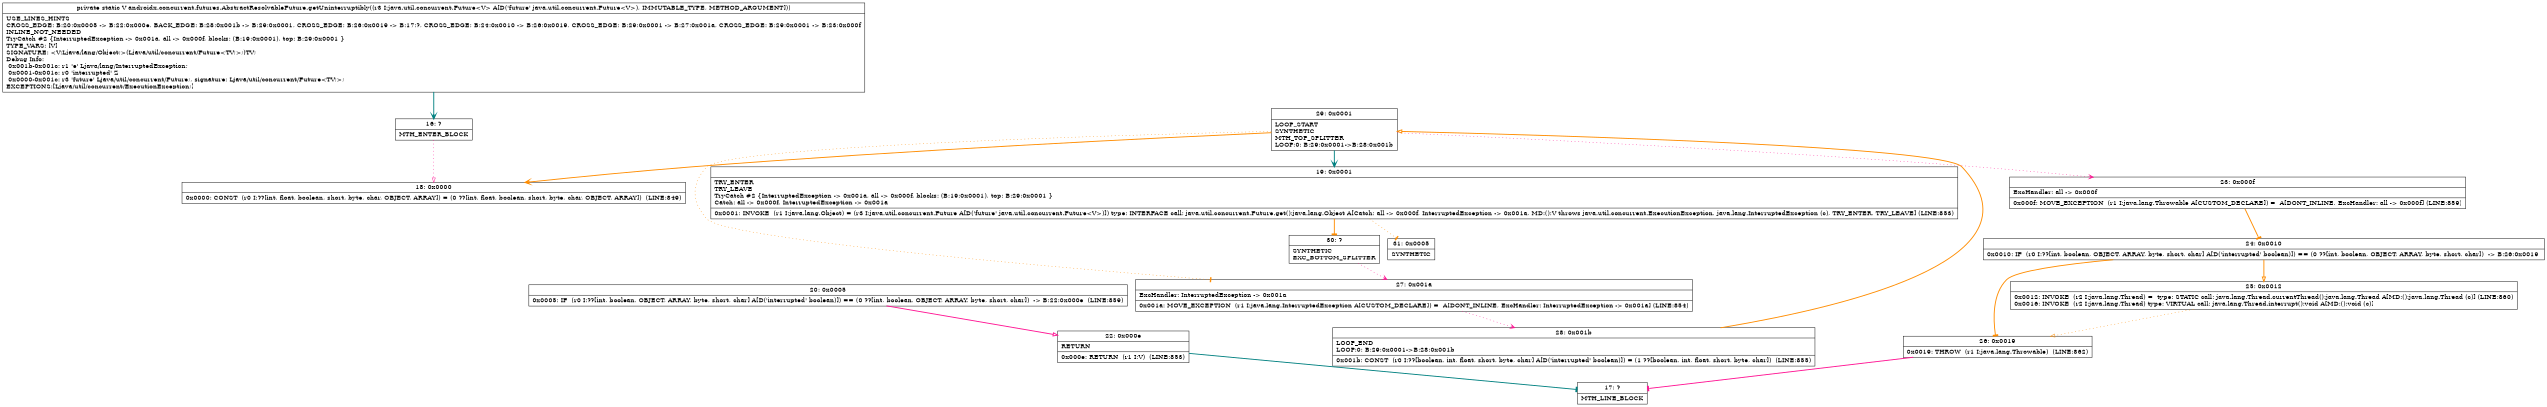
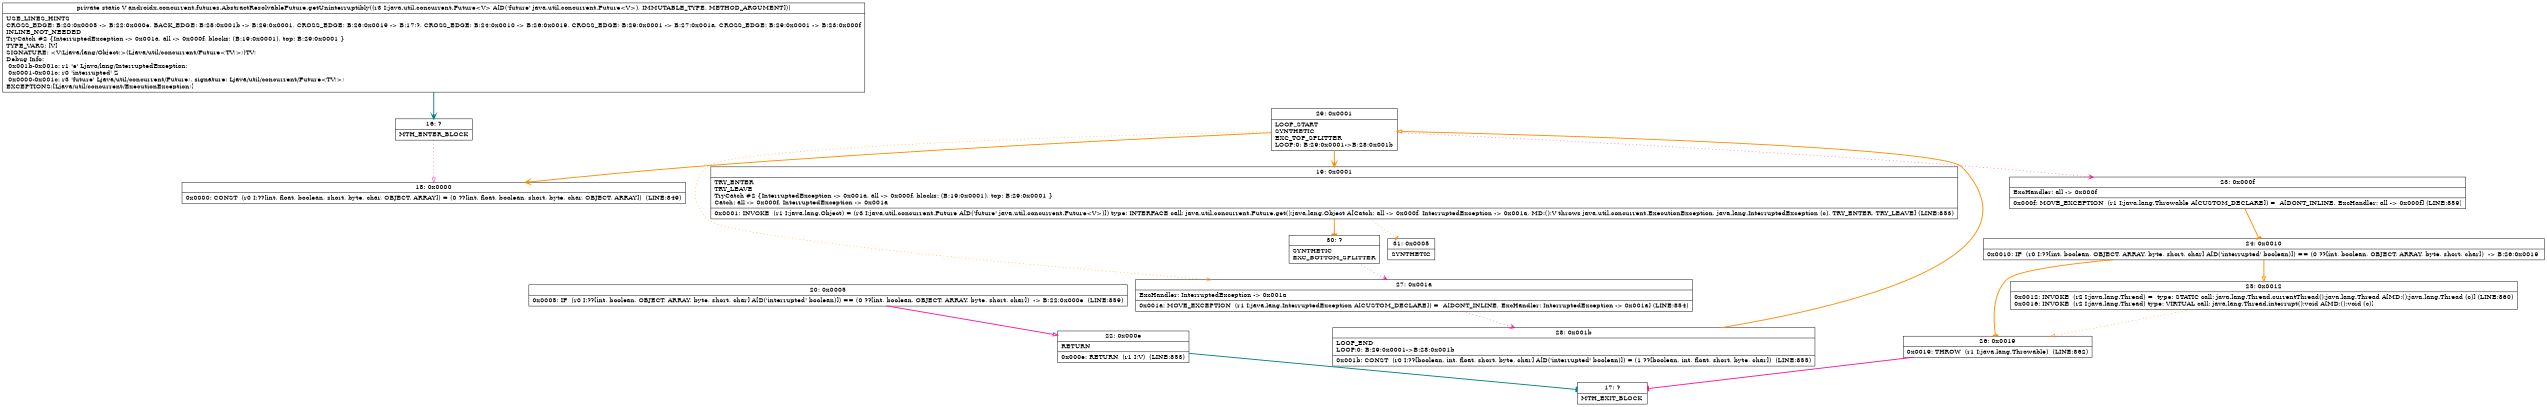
(1310, 138) -> (1309, 138)
(1334, 156) -> (1334, 156)
(735, 159) -> (735, 159)
(1612, 398) -> (1612, 398)
